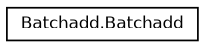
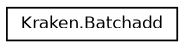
(102, 24) -> (92, 24)
